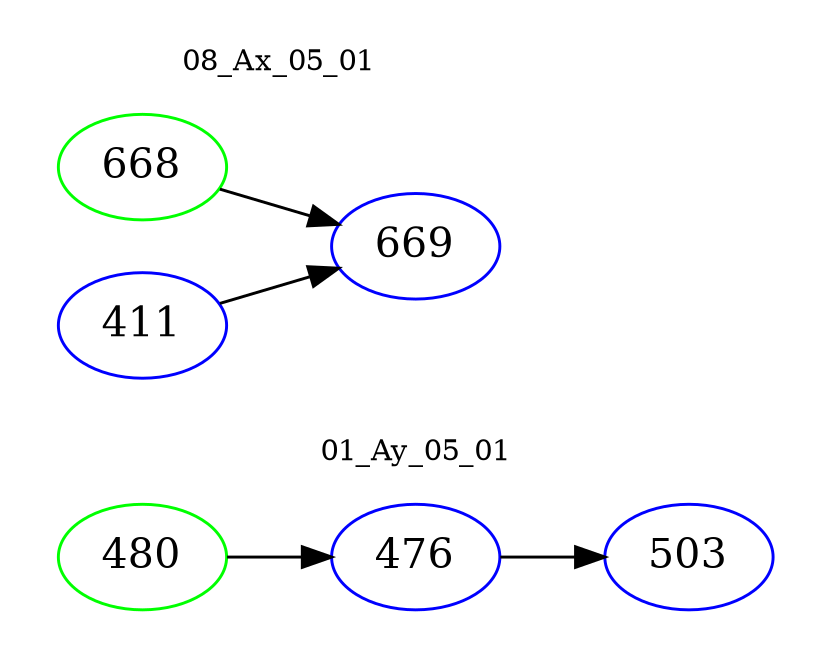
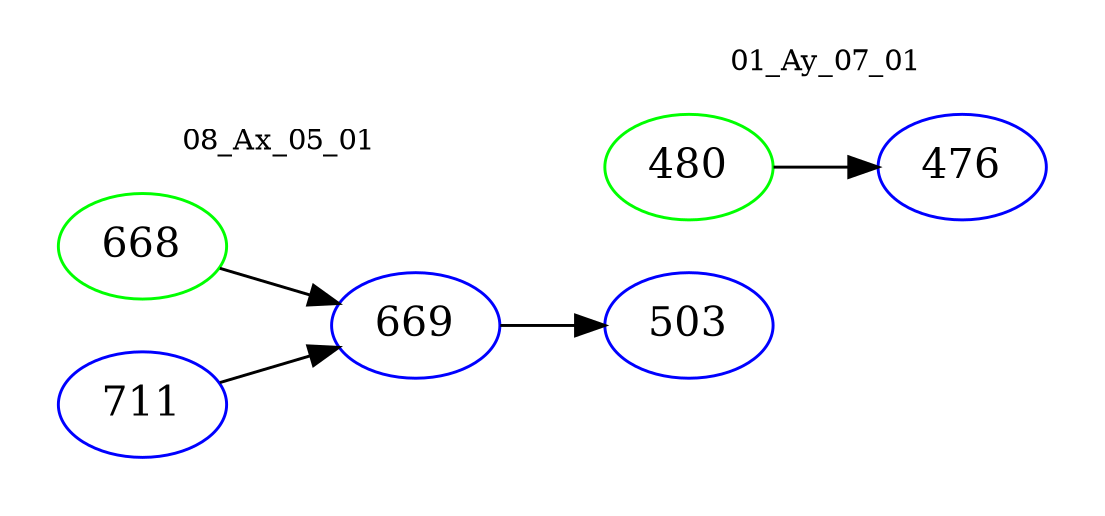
(142, 325) -> (142, 405)
(416, 453) -> (826, 63)
(538, 557) -> (541, 325)
